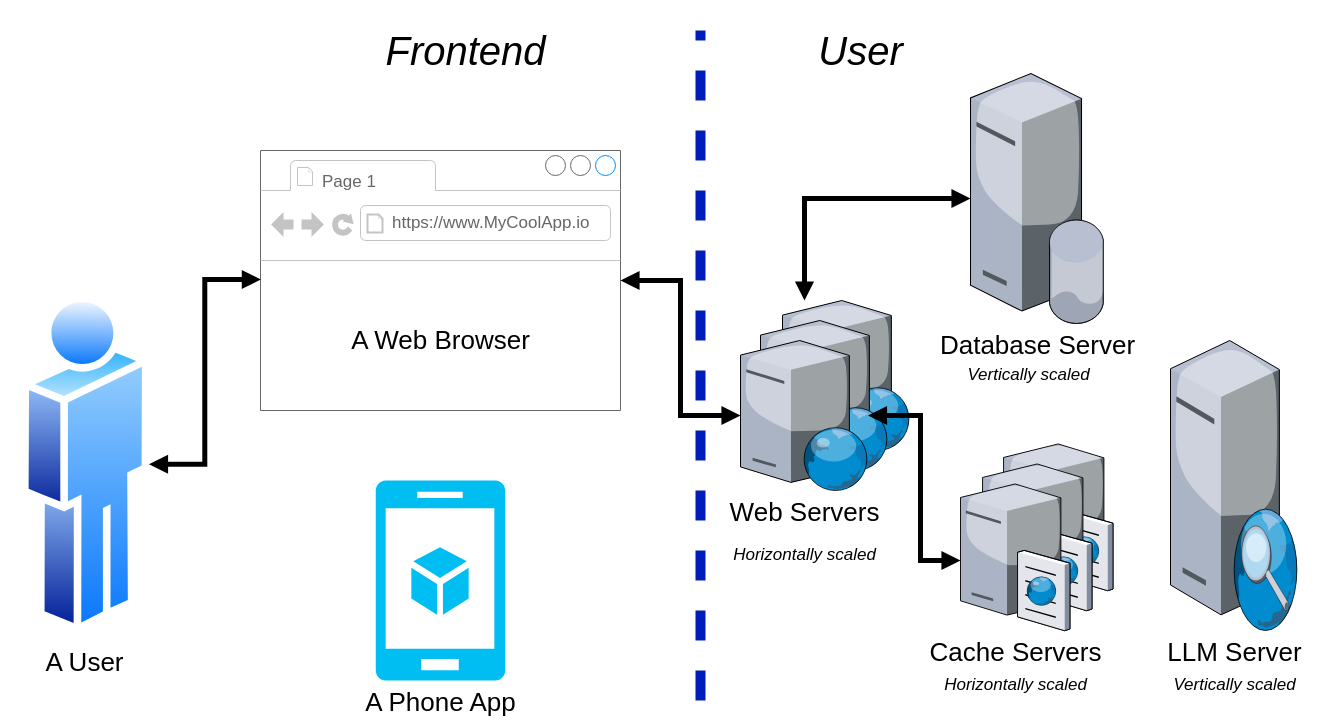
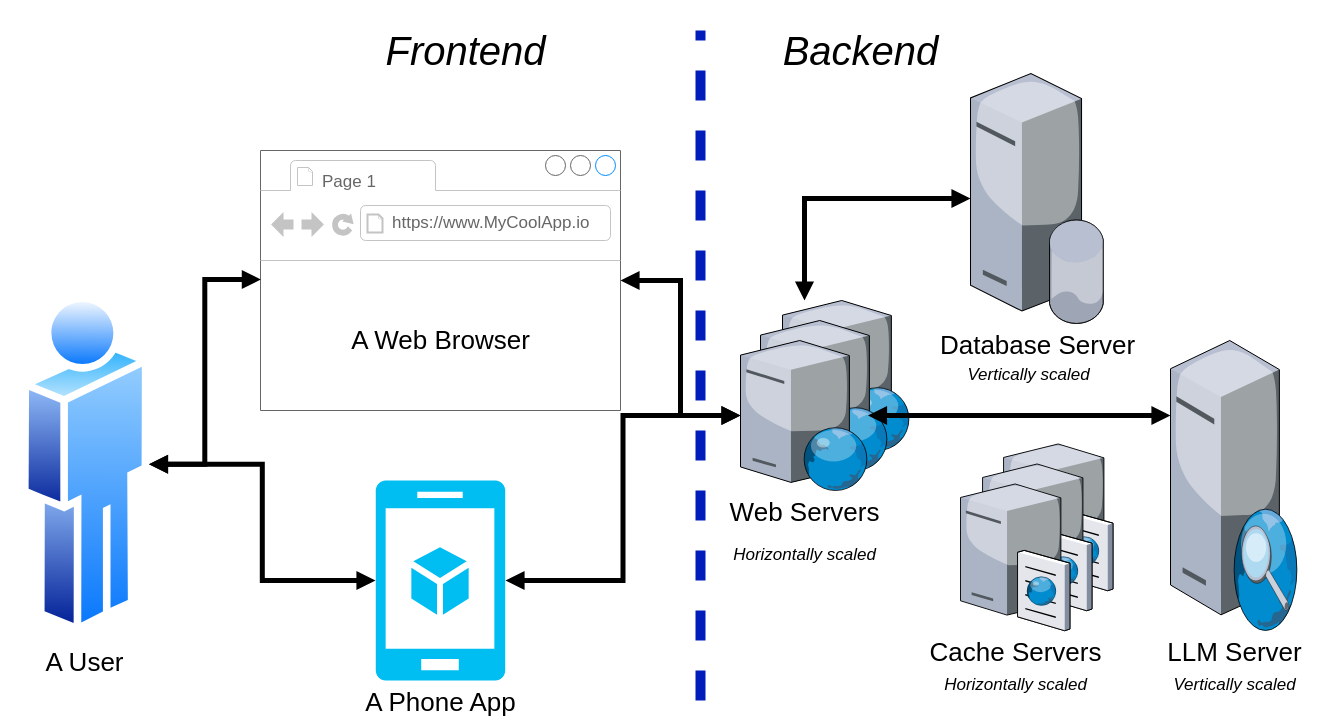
(861, 51) -> (861, 51)
none -> (1038, 416)
(921, 501) -> none
none -> (623, 521)
none -> (262, 542)
